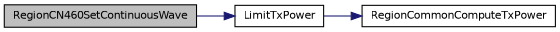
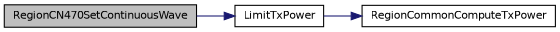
(100, 16) -> (100, 16)
